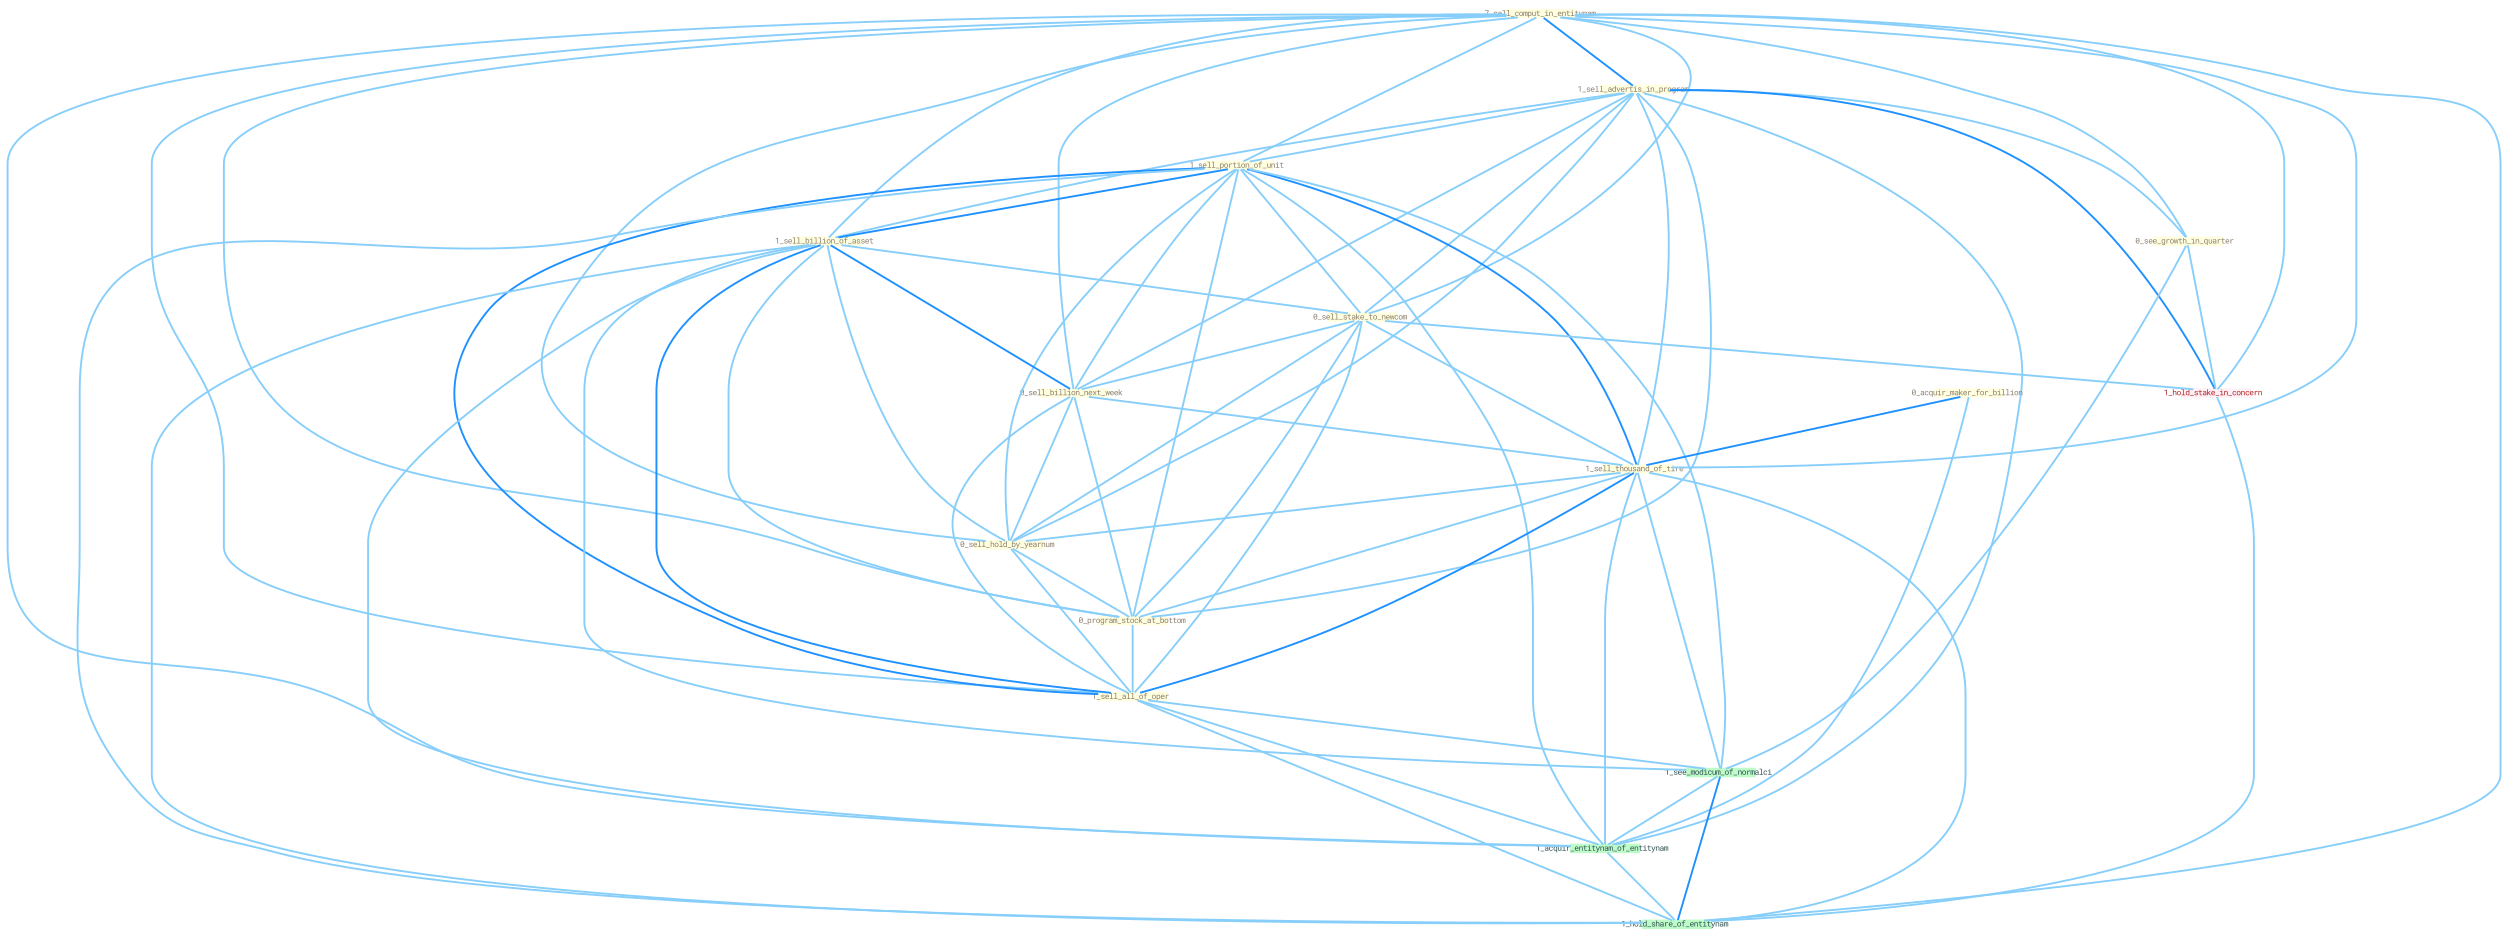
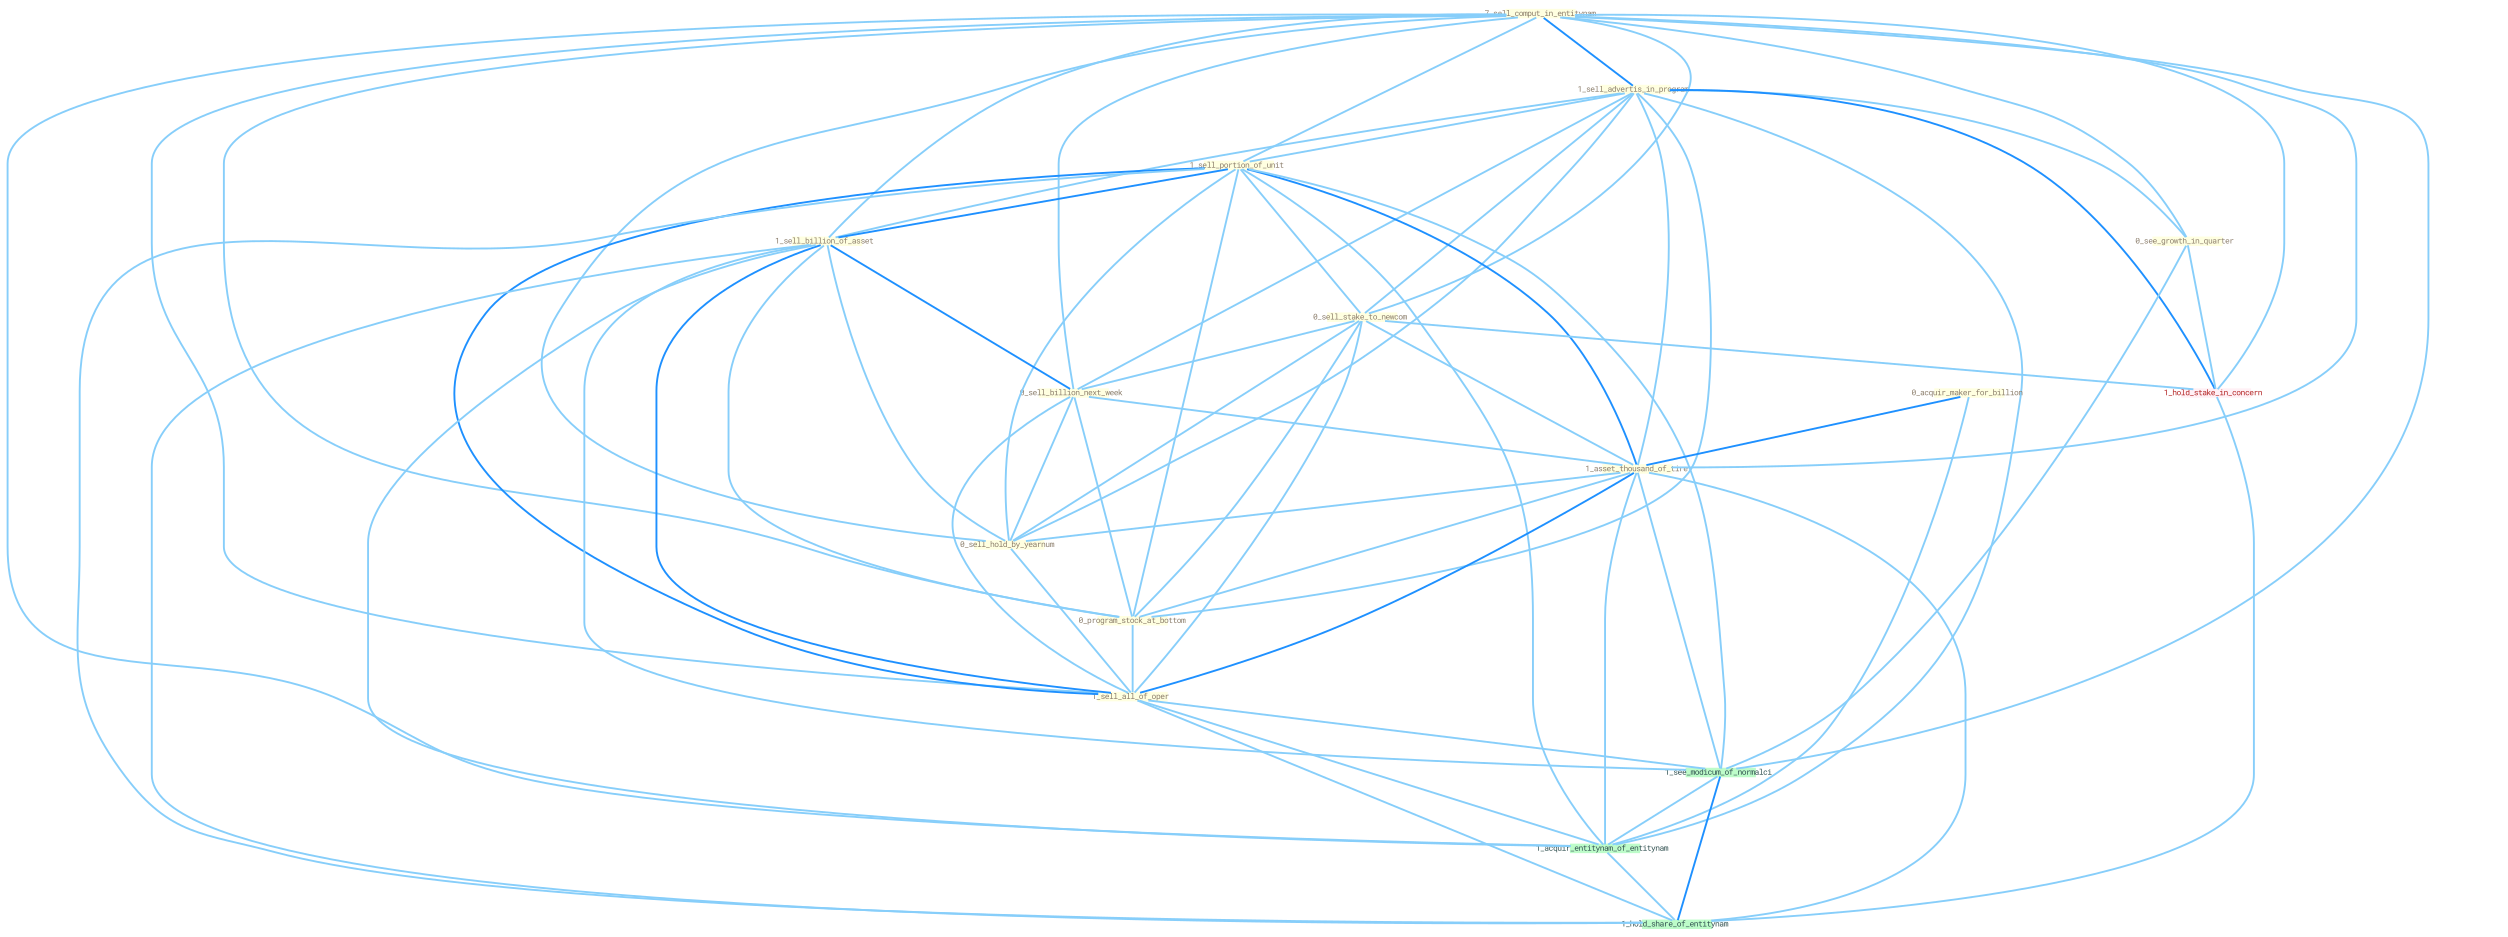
(1149, 274) -> none
(1082, 278) -> none
(2501, 394) -> (2428, 239)
(1637, 469) -> (1637, 469)
(1071, 583) -> none
